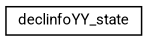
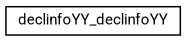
(74, 21) -> (93, 21)
